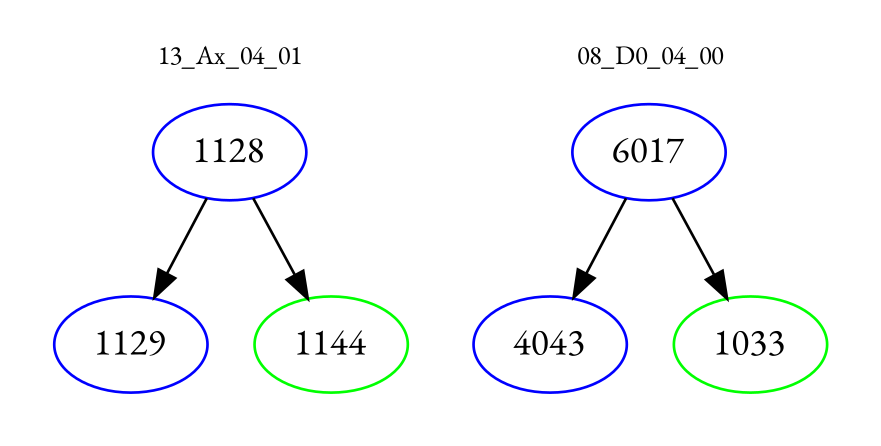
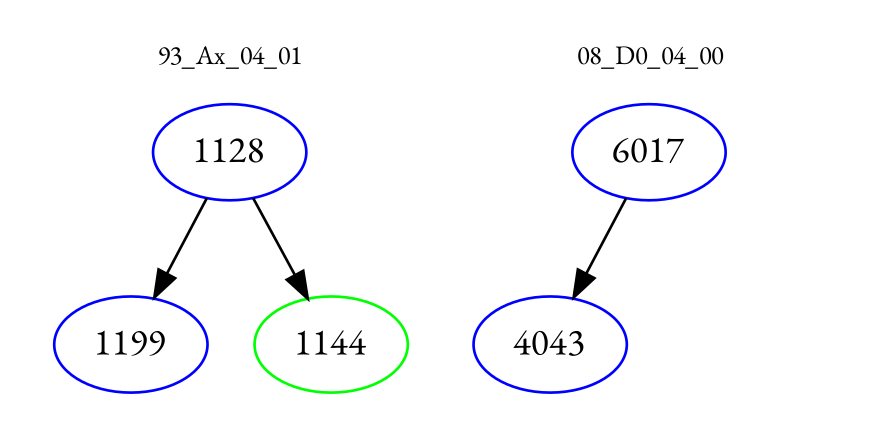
(231, 57) -> (231, 57)
(131, 345) -> (131, 345)
(751, 345) -> none
